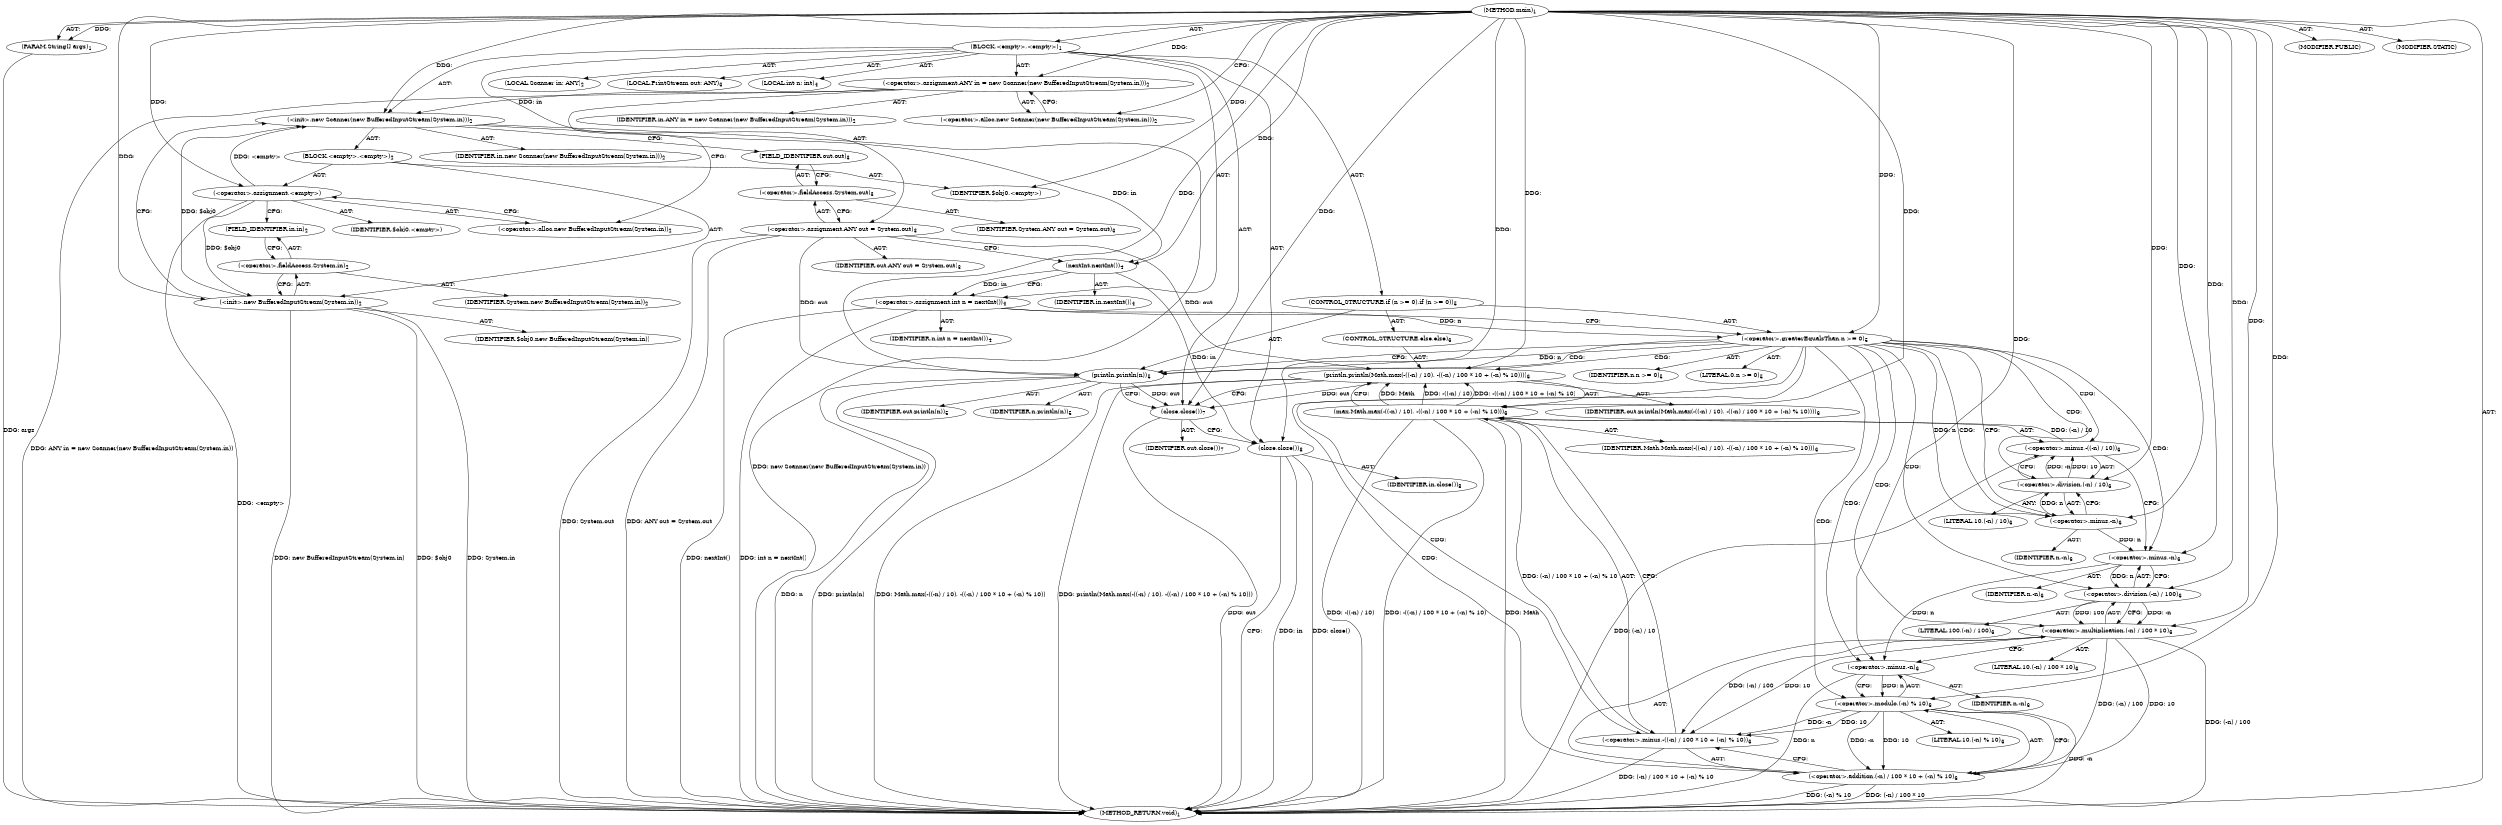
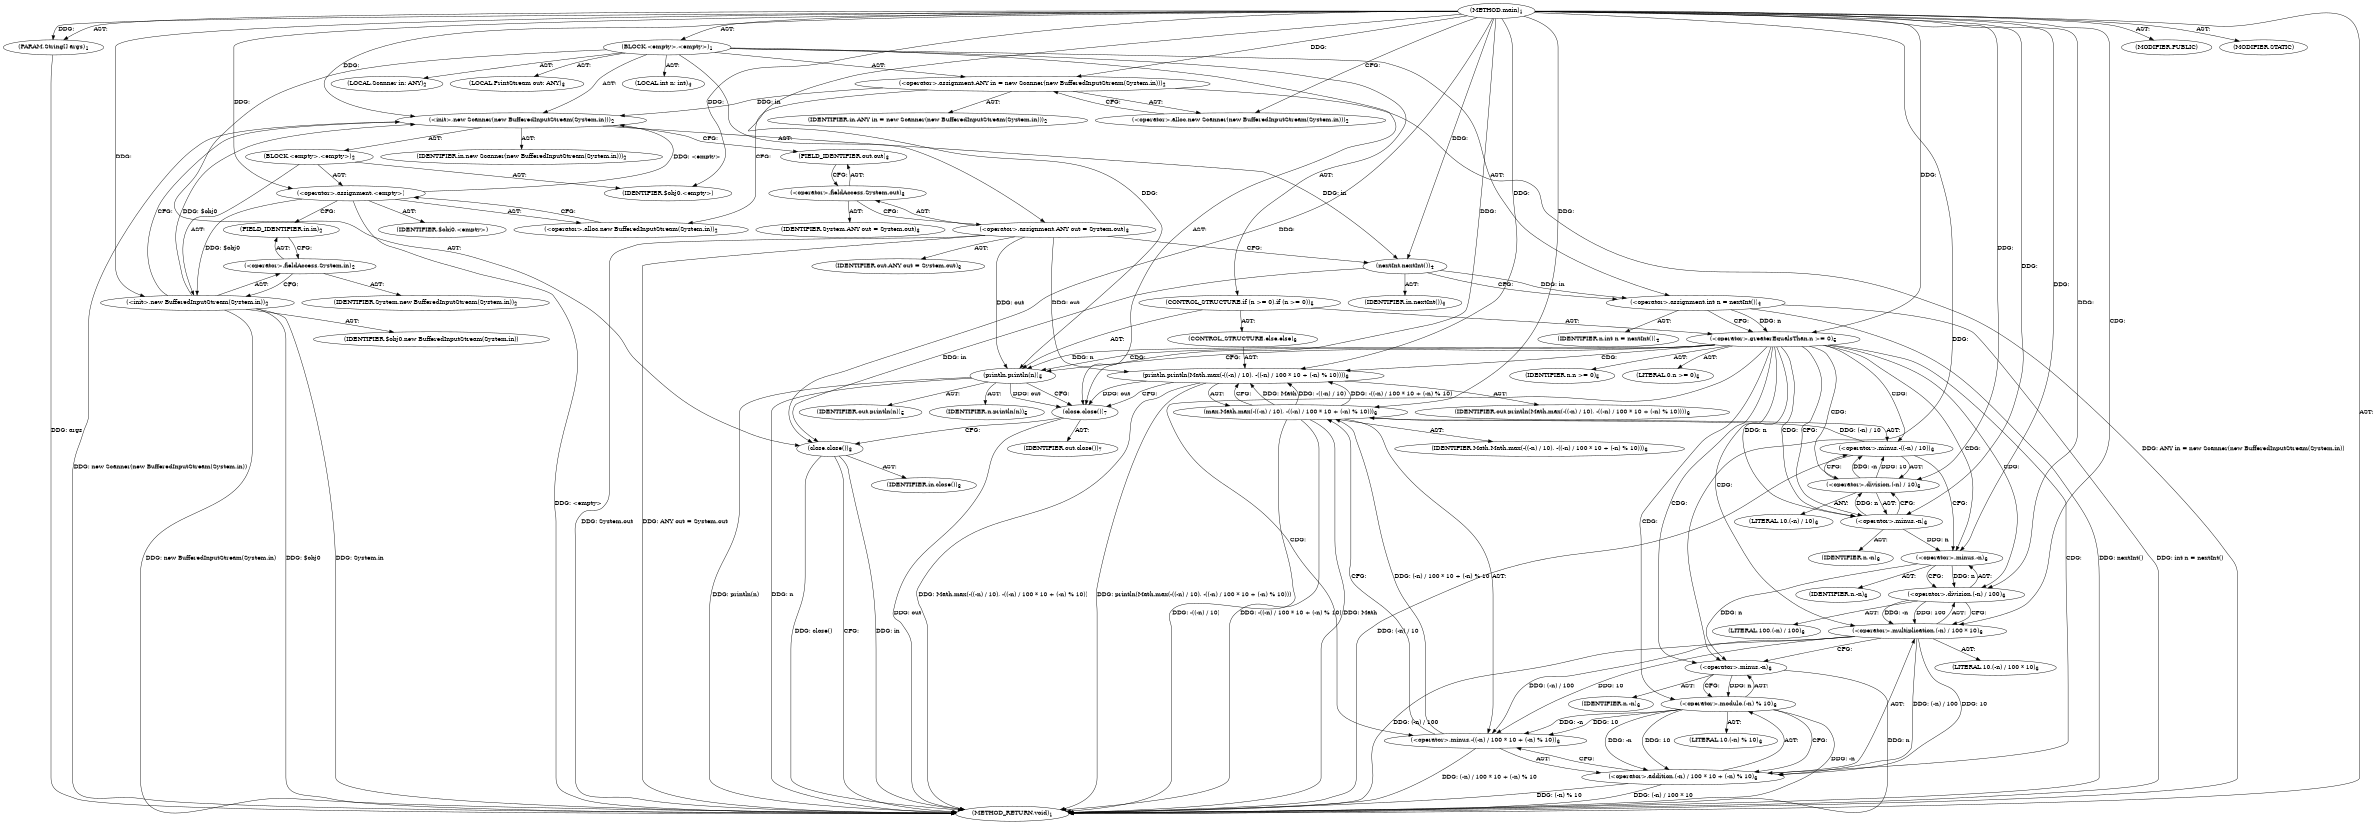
(2273, 129) -> none
(2258, 321) -> (2119, 321)
